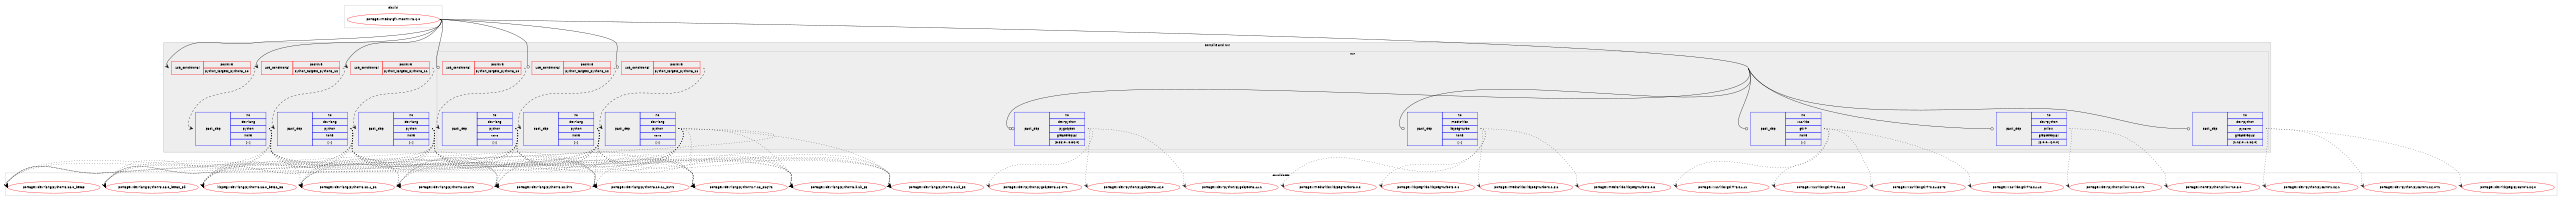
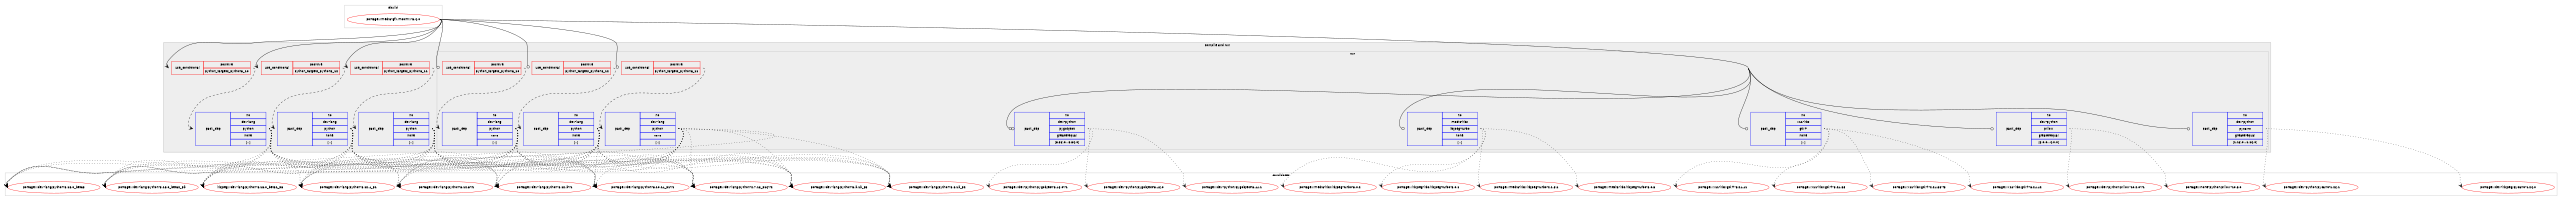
(2410, 187) -> none
